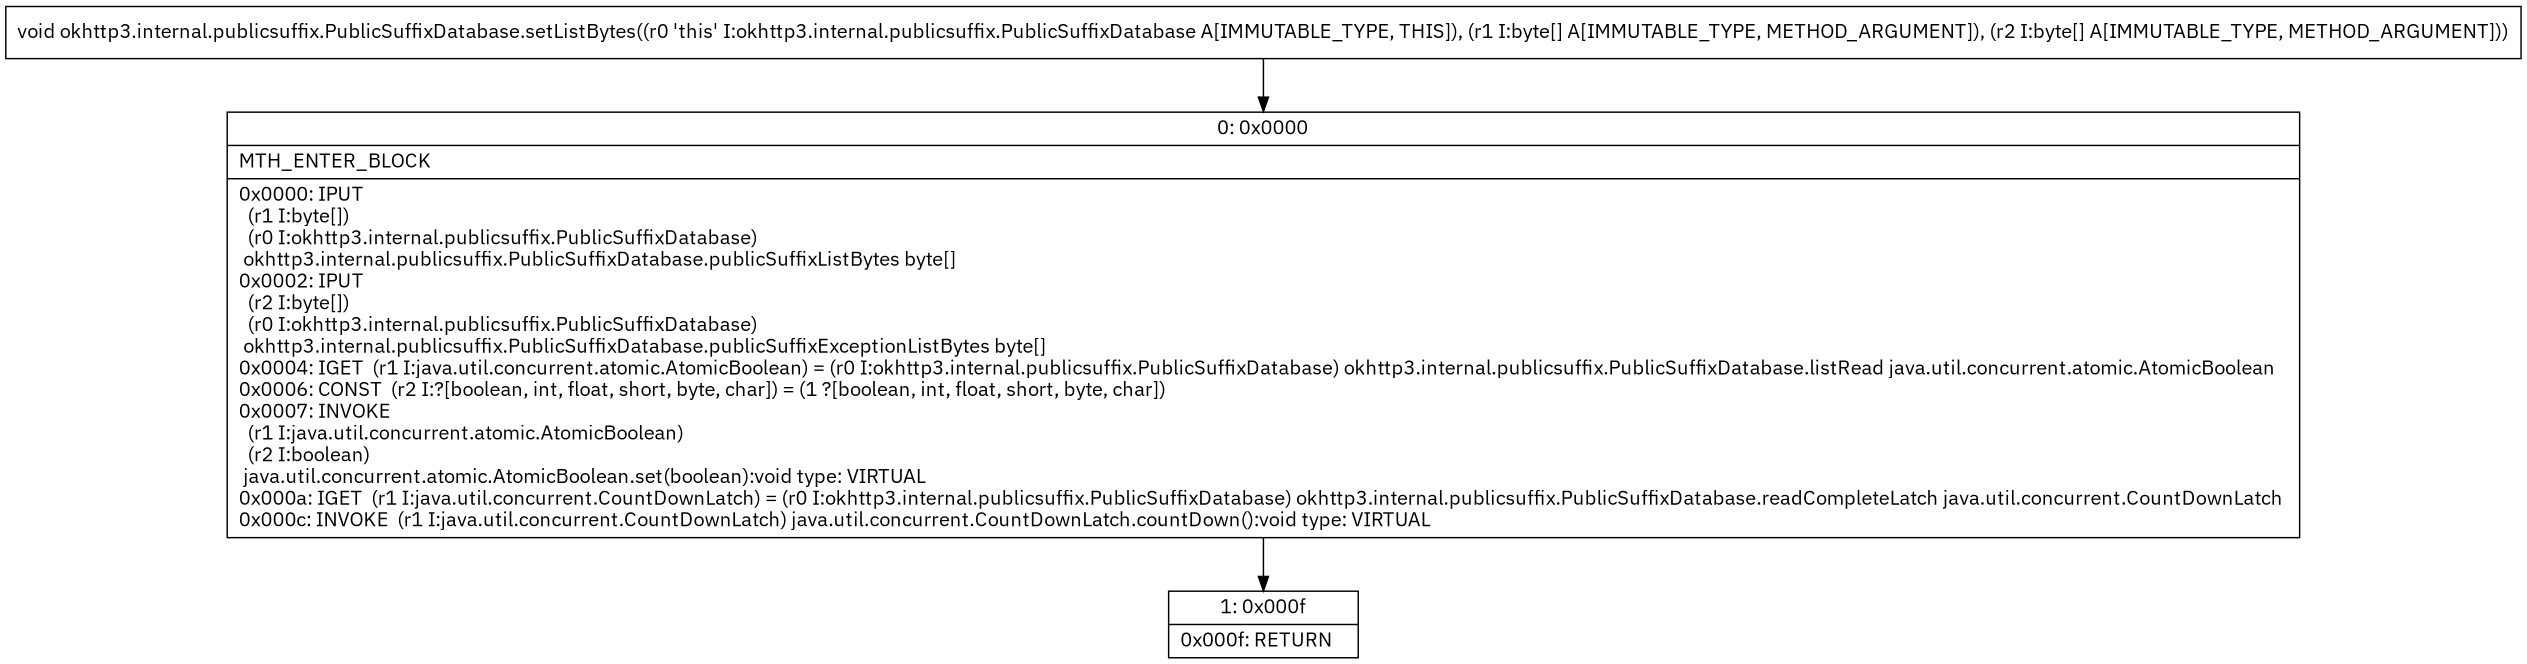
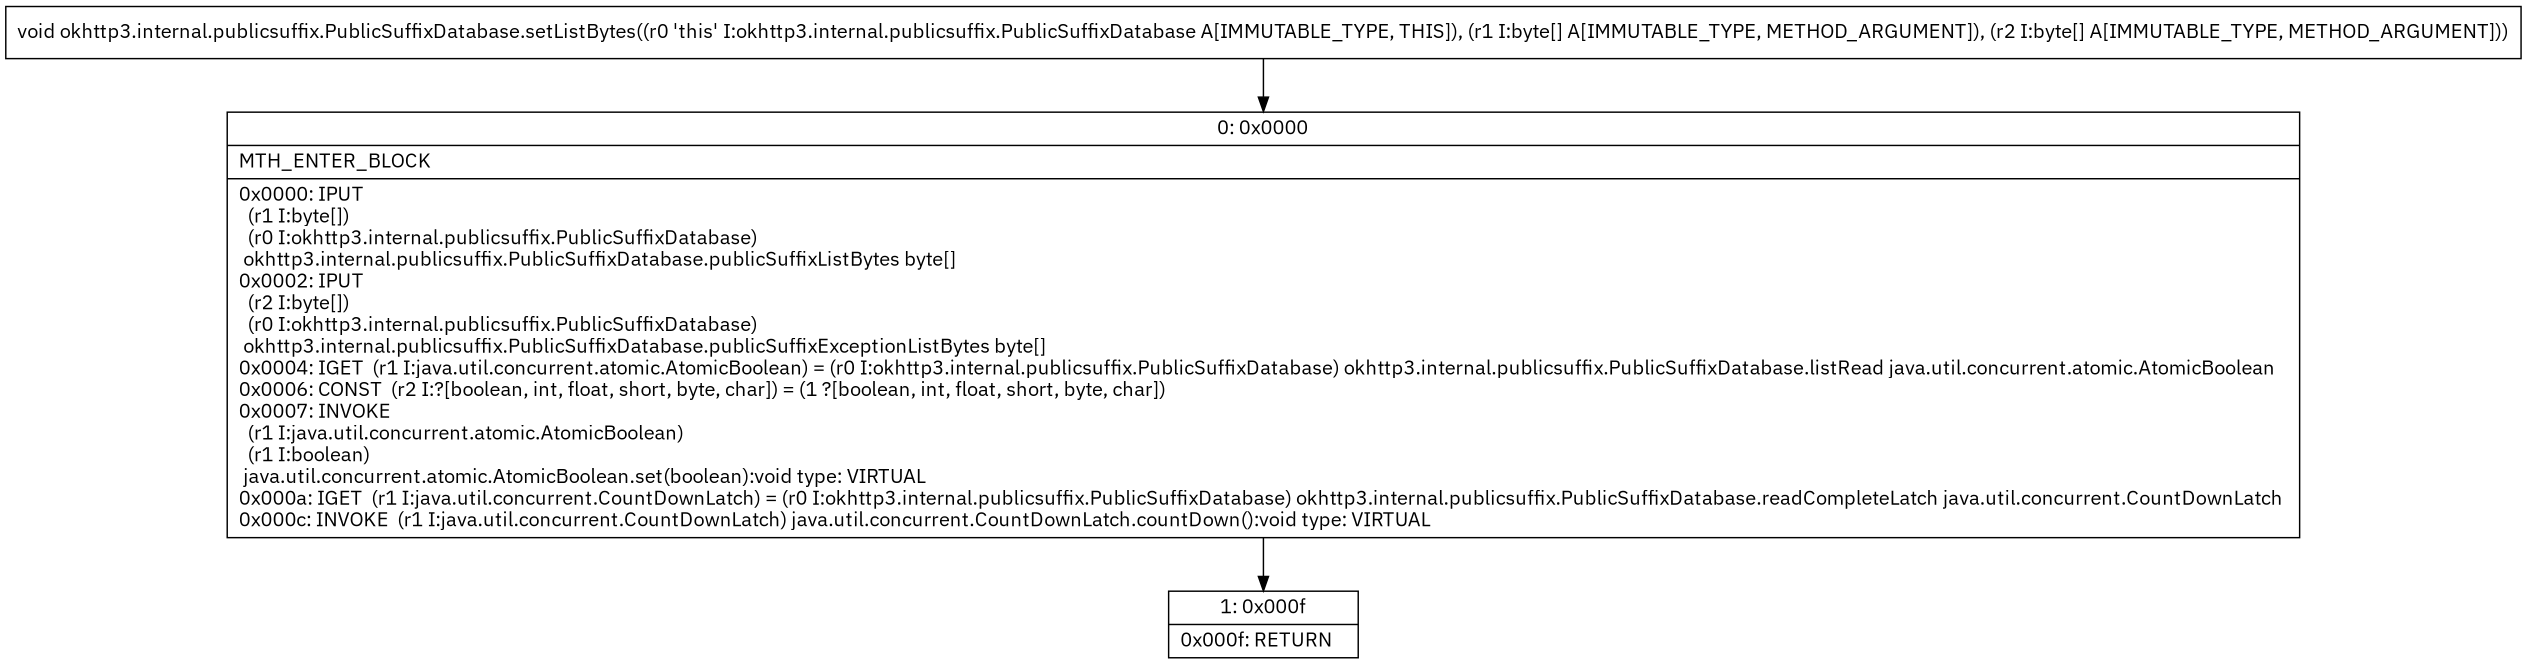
(305, 455) -> (305, 455)
